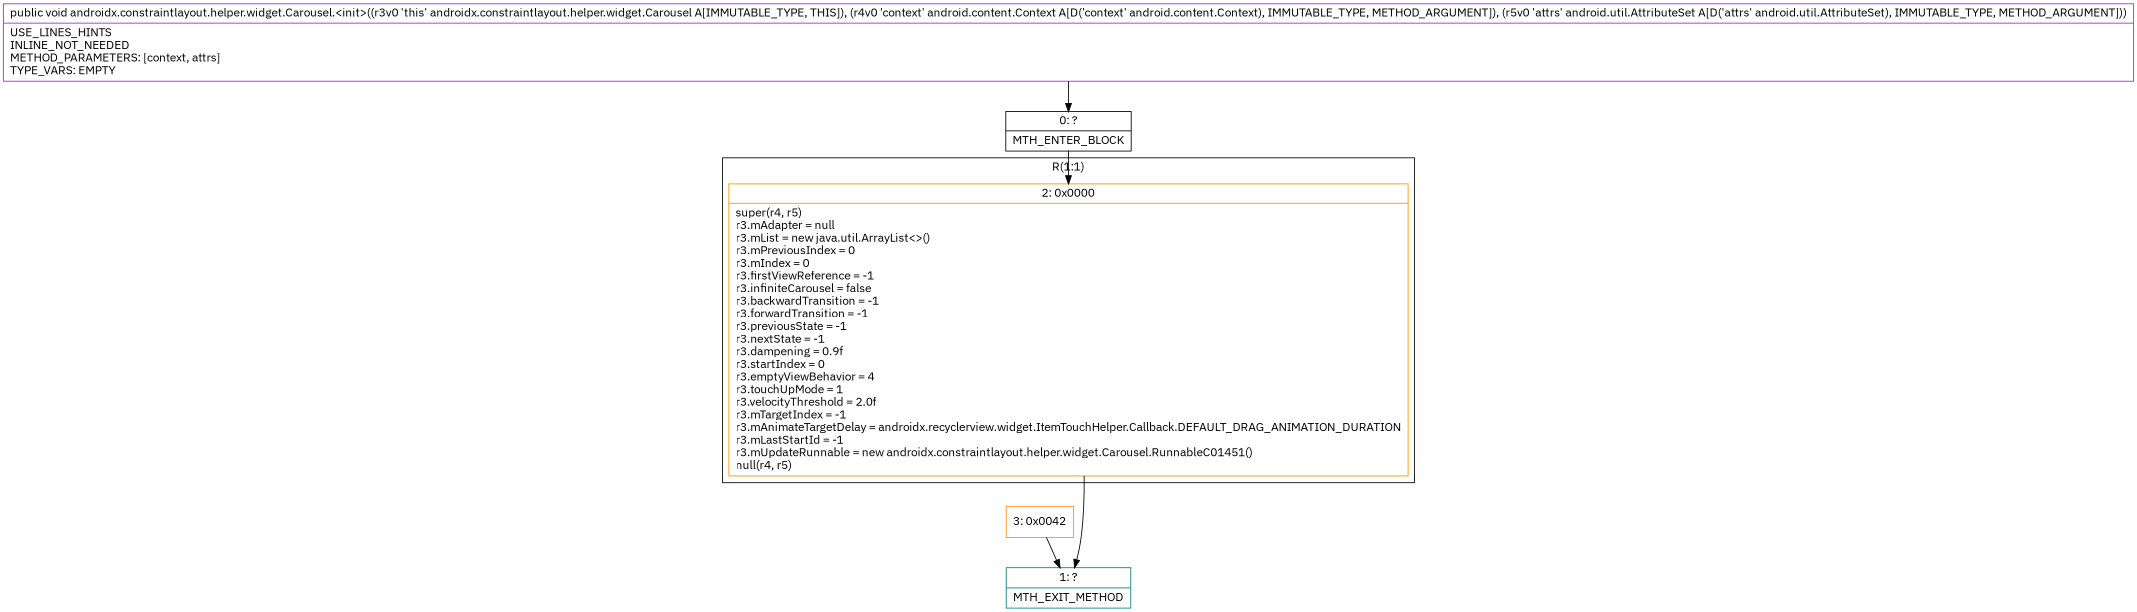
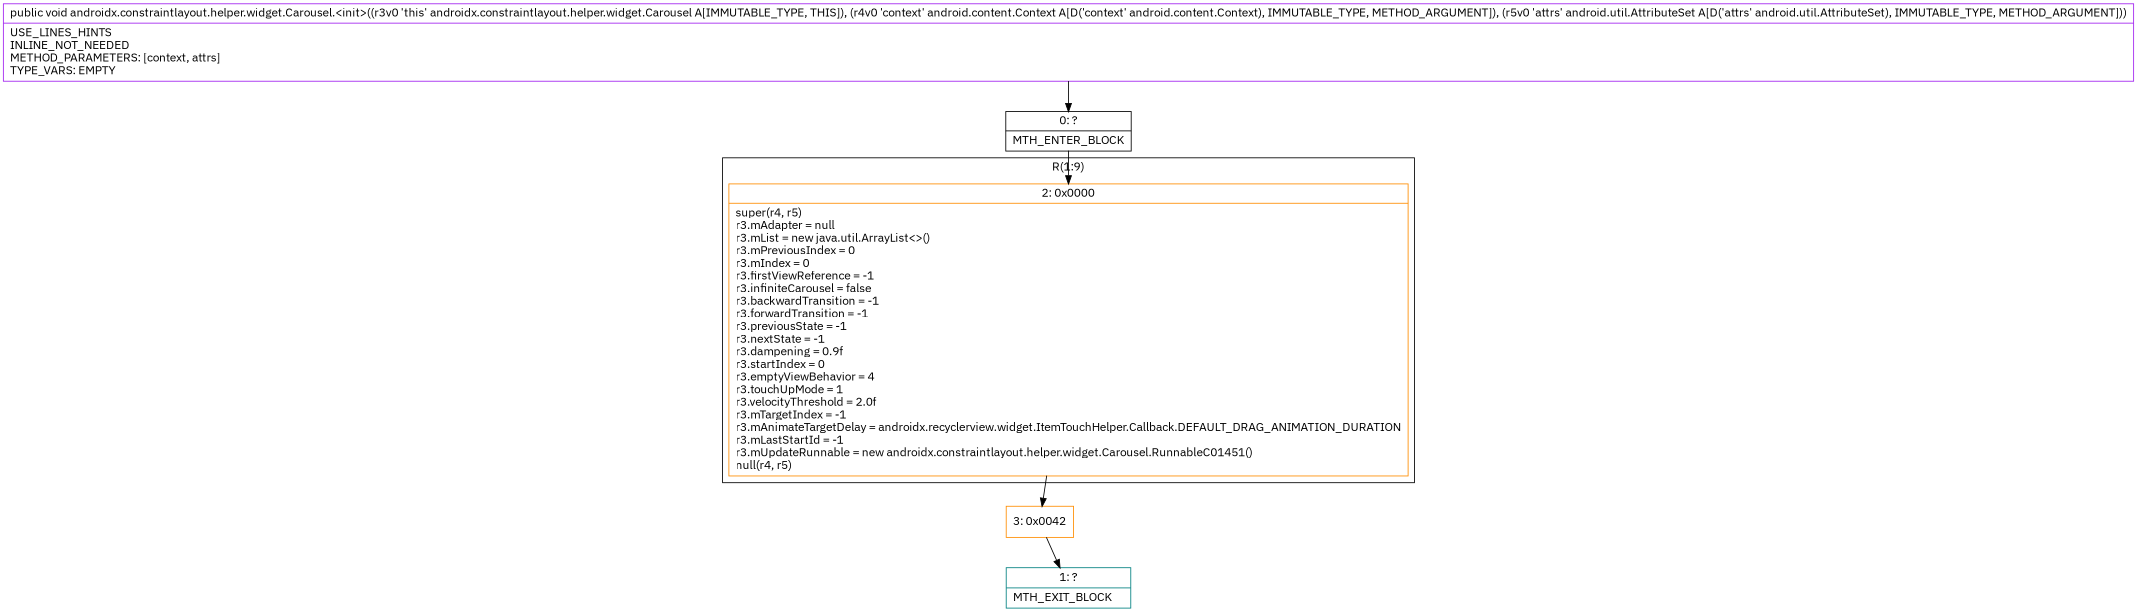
(1068, 167) -> (1068, 167)
(1083, 518) -> (1045, 488)
(1068, 598) -> (1063, 598)
